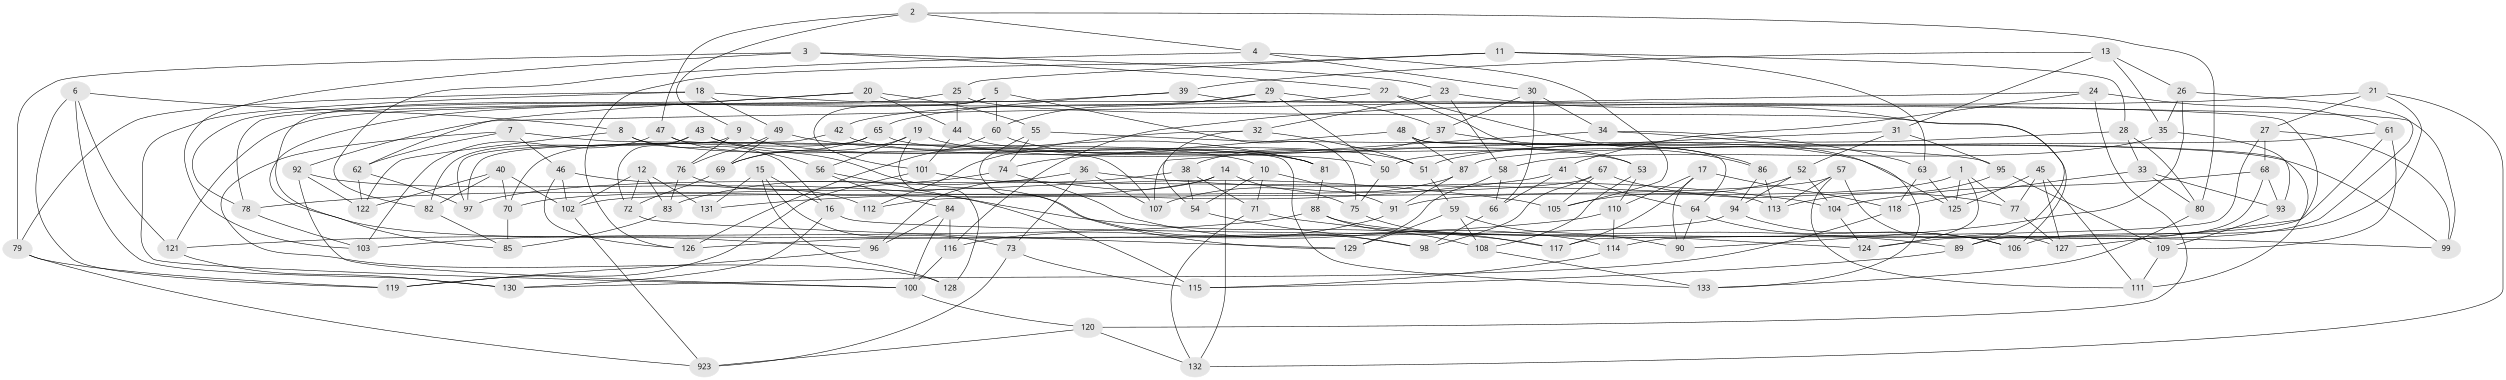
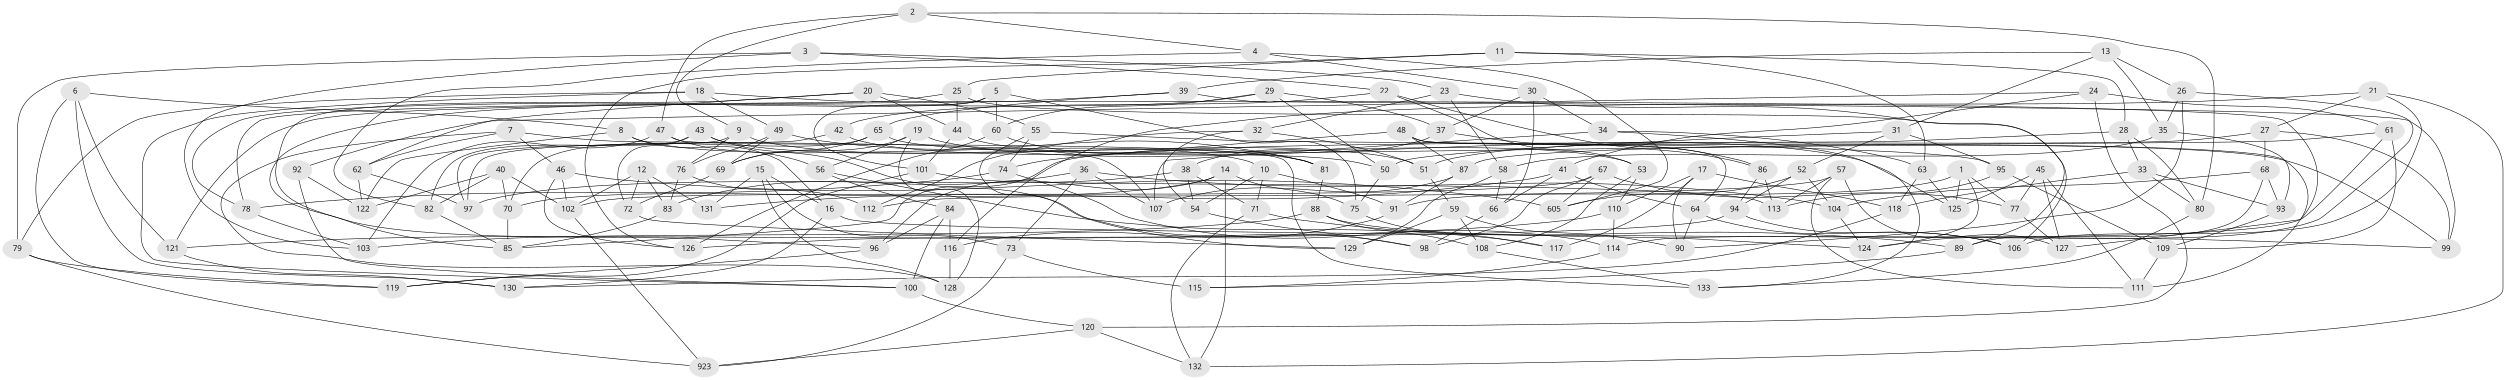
(755, 186) -> none
(1554, 210) -> (1554, 210)
(2051, 232) -> (1377, 145)
(930, 269) -> (950, 269)
